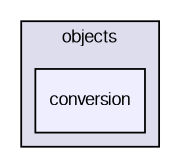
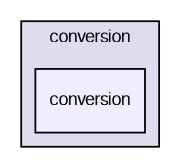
(90, 38) -> (90, 38)
